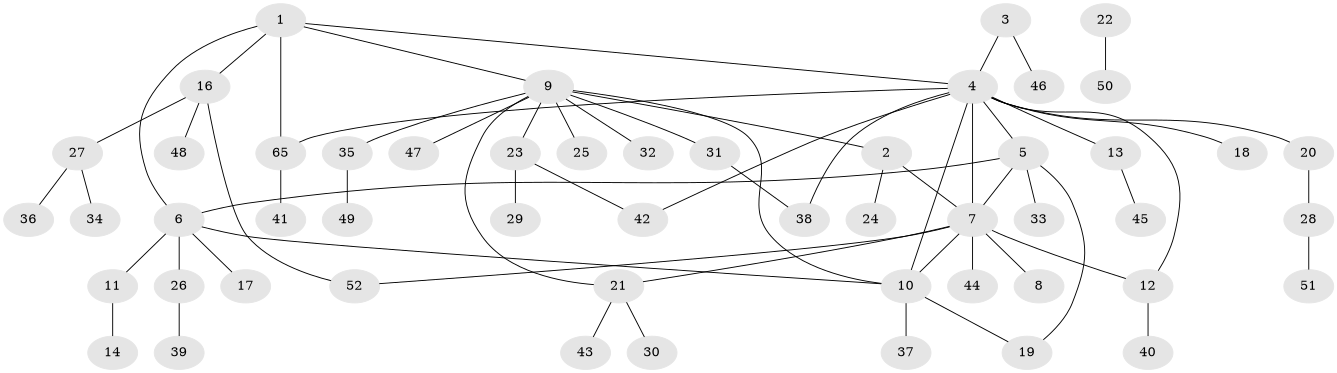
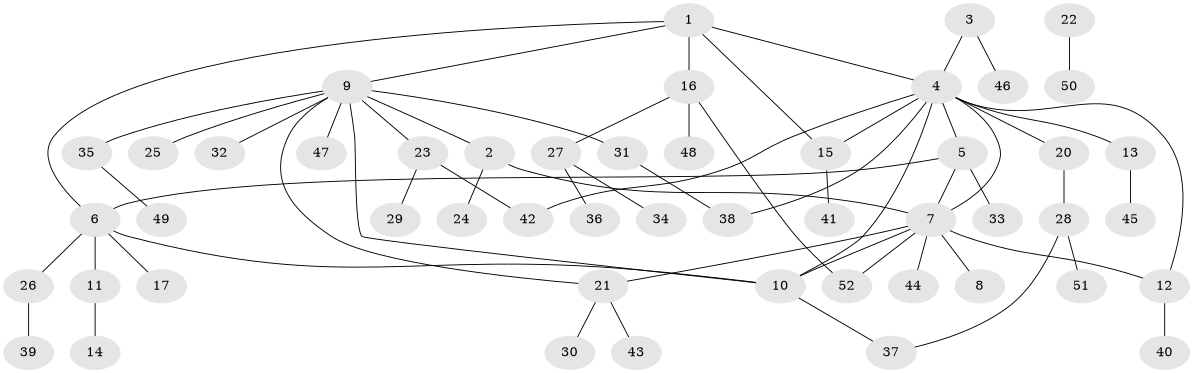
(281, 153) -> (826, 153)
(1242, 153) -> none
none -> (1002, 311)
(1027, 353) -> none
